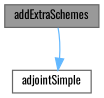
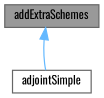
(60, 43) -> (44, 55)
